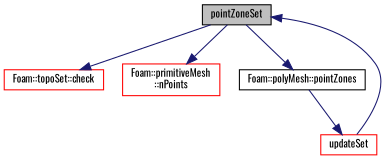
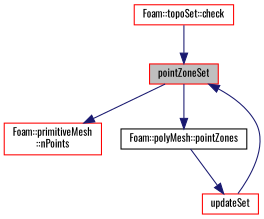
(237, 15) -> (184, 74)
(151, 46) -> (184, 39)
